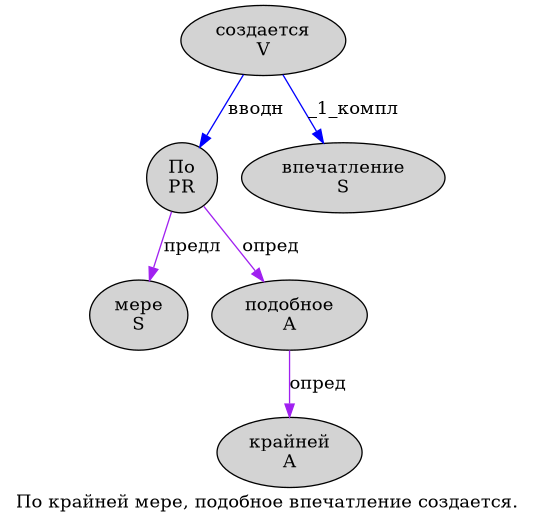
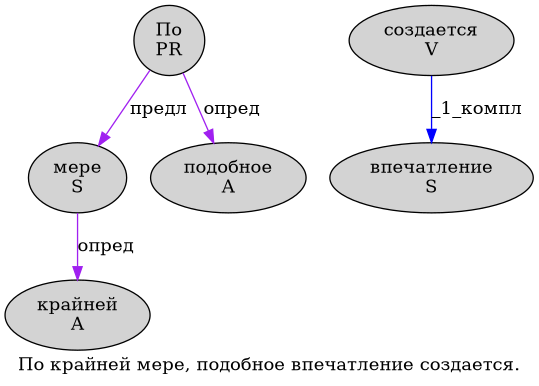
(225, 105) -> none
(290, 377) -> (78, 240)
